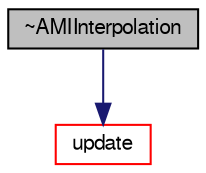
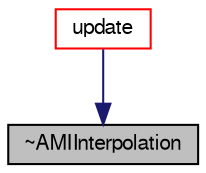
(103, 76) -> (103, 76)
